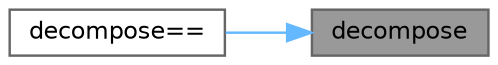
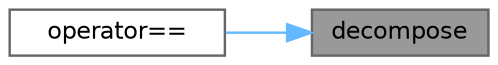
(117, 33) -> (117, 33)
